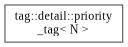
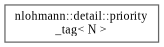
(64, 24) -> (82, 24)
